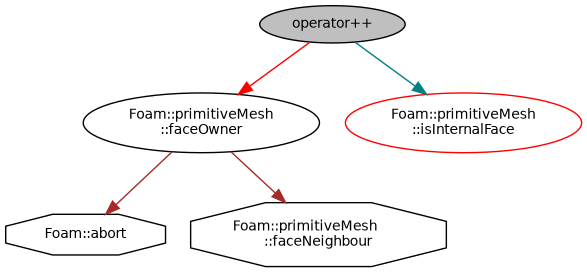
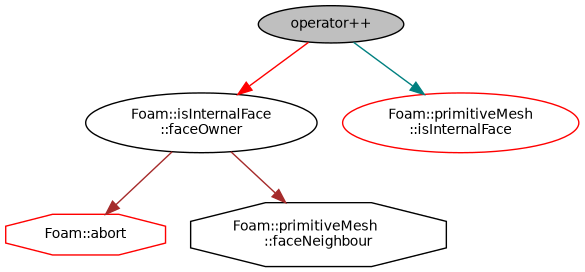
(201, 123) -> (201, 123)
(86, 235) -> (86, 235)
